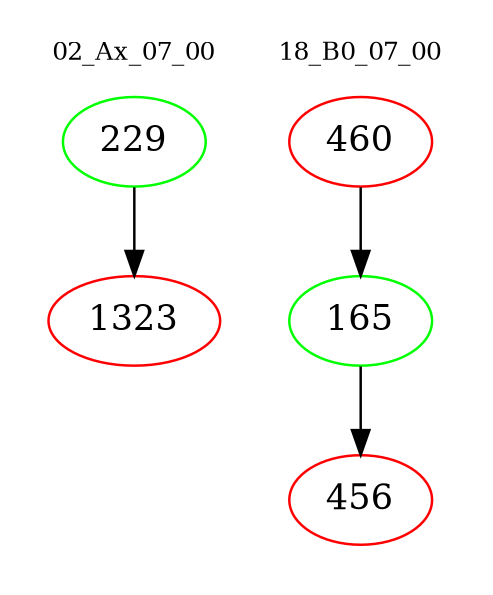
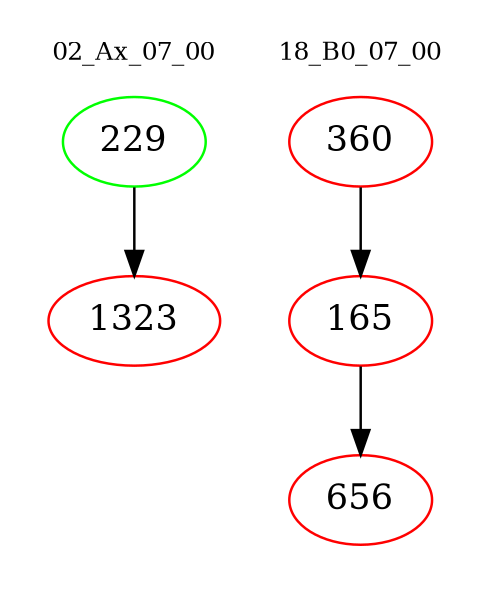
(361, 142) -> (361, 142)
(361, 321) -> (361, 321)
(361, 500) -> (361, 500)
